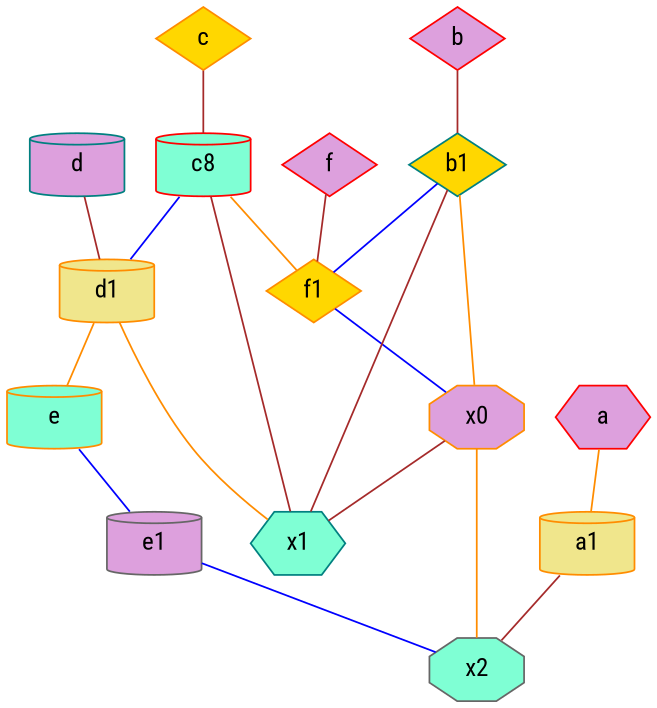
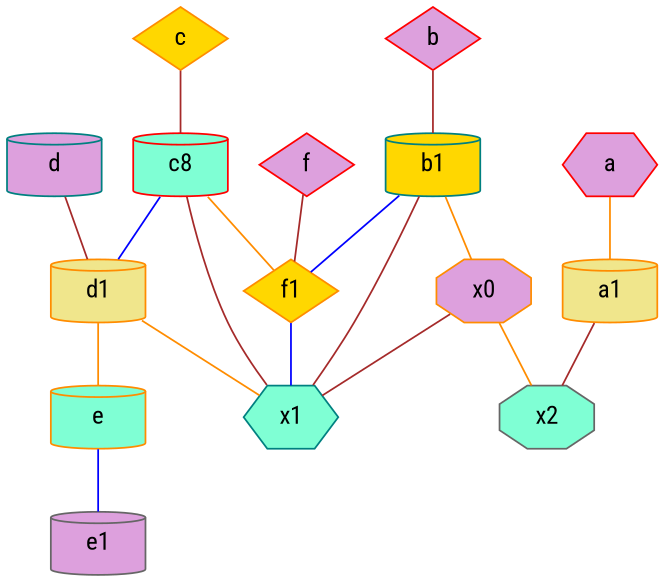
(457, 165) -> (433, 165)
(393, 353) -> (291, 354)
(319, 608) -> none
